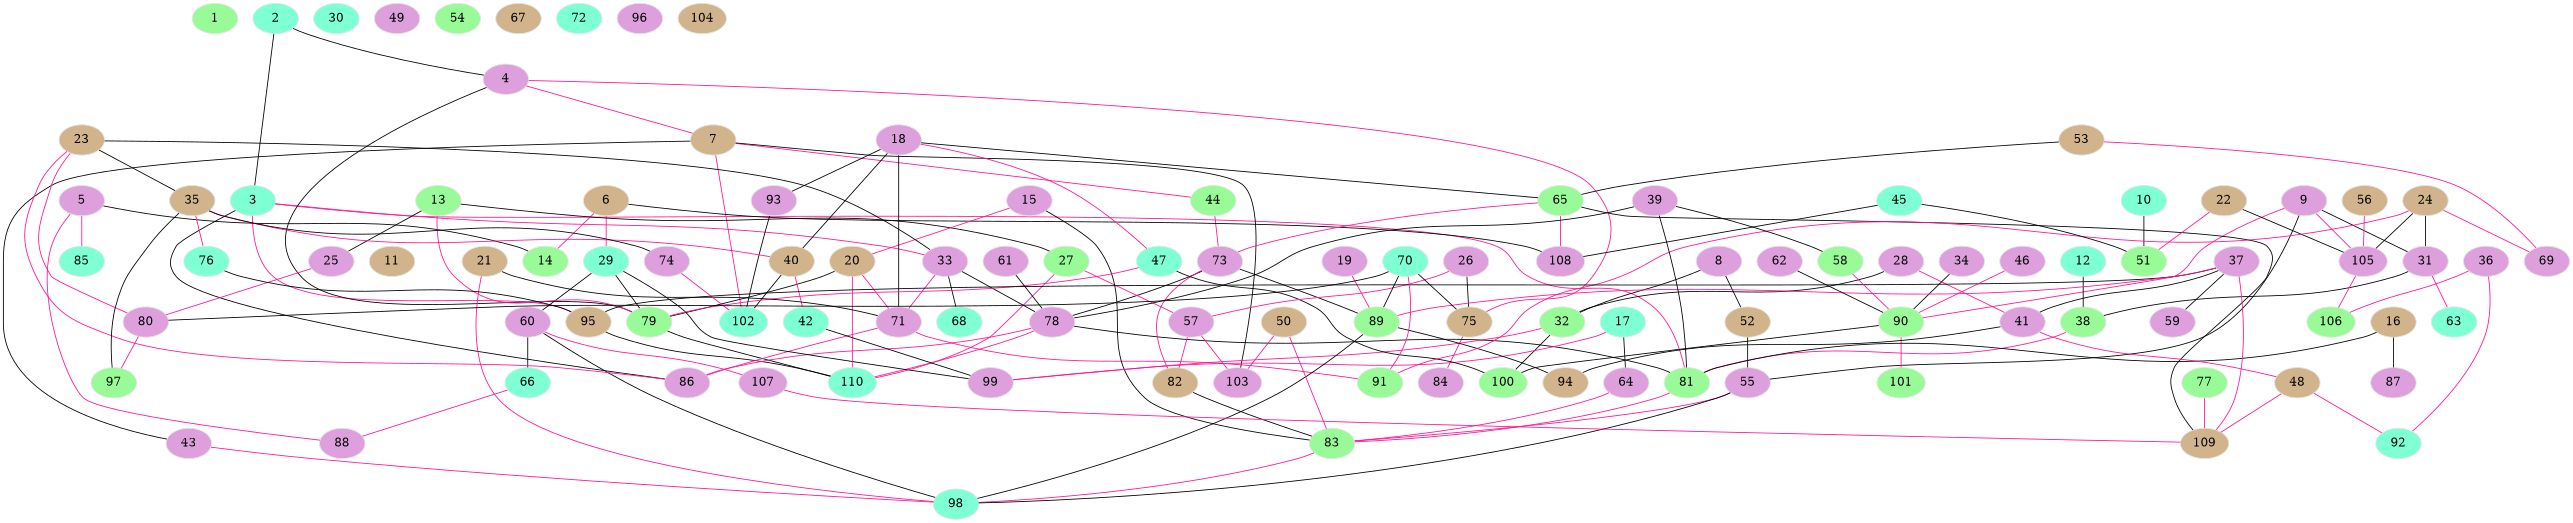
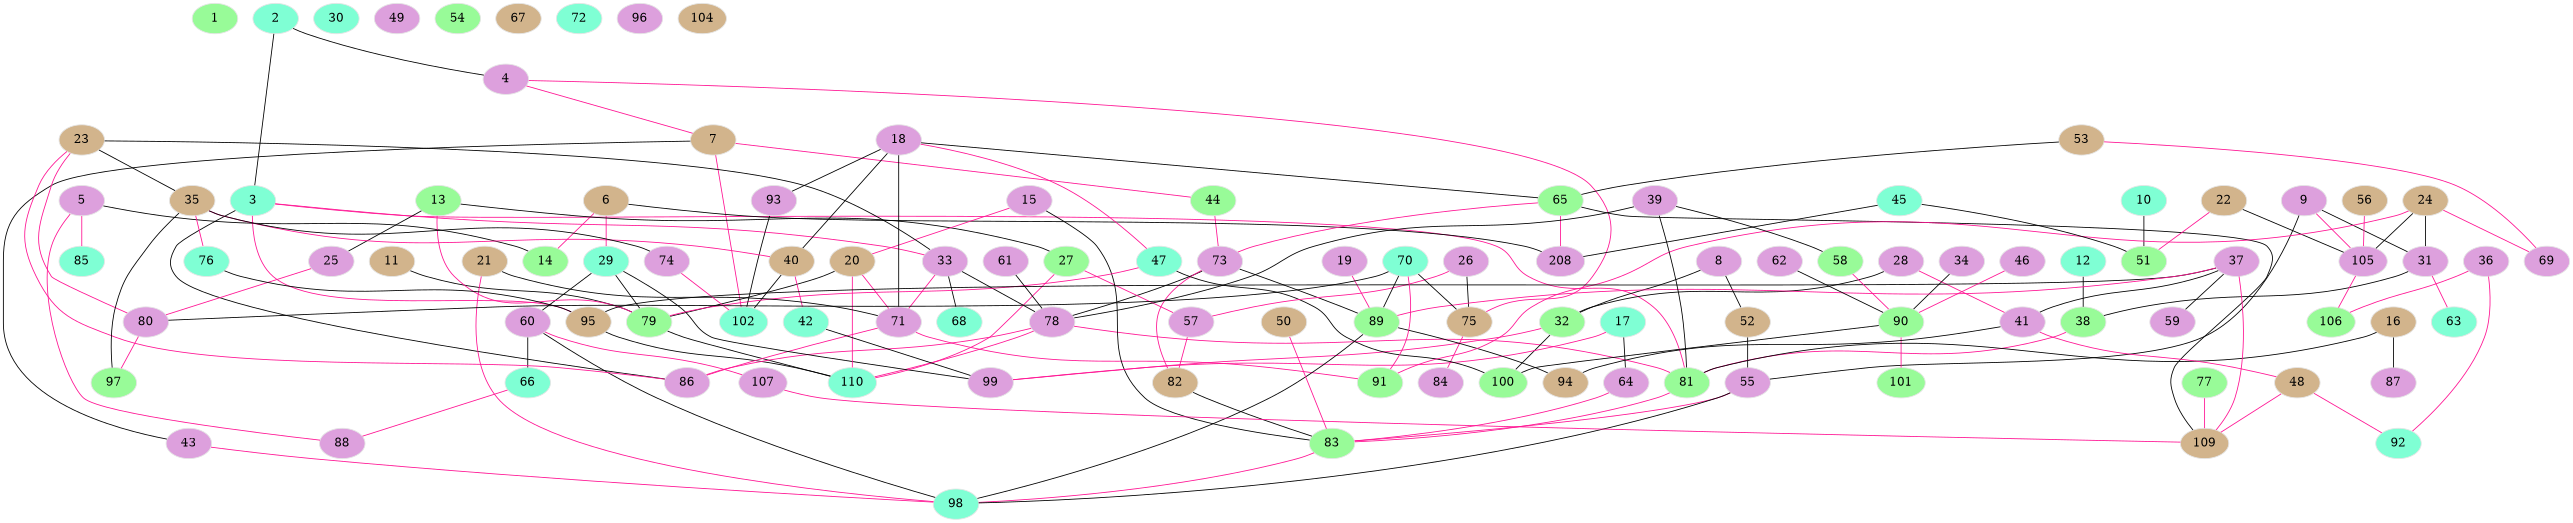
(1560, 261) -> (1560, 261)
(303, 278) -> (521, 291)
(2075, 293) -> none
(1373, 341) -> (1373, 341)
(1238, 383) -> none
